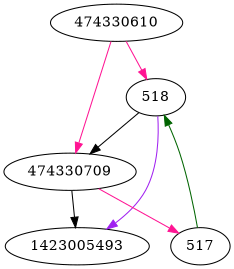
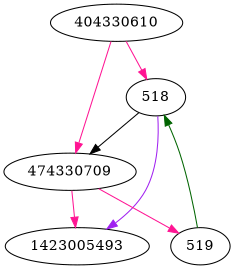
(117, 23) -> (117, 23)
(73, 204) -> (73, 204)
(200, 246) -> (200, 246)
